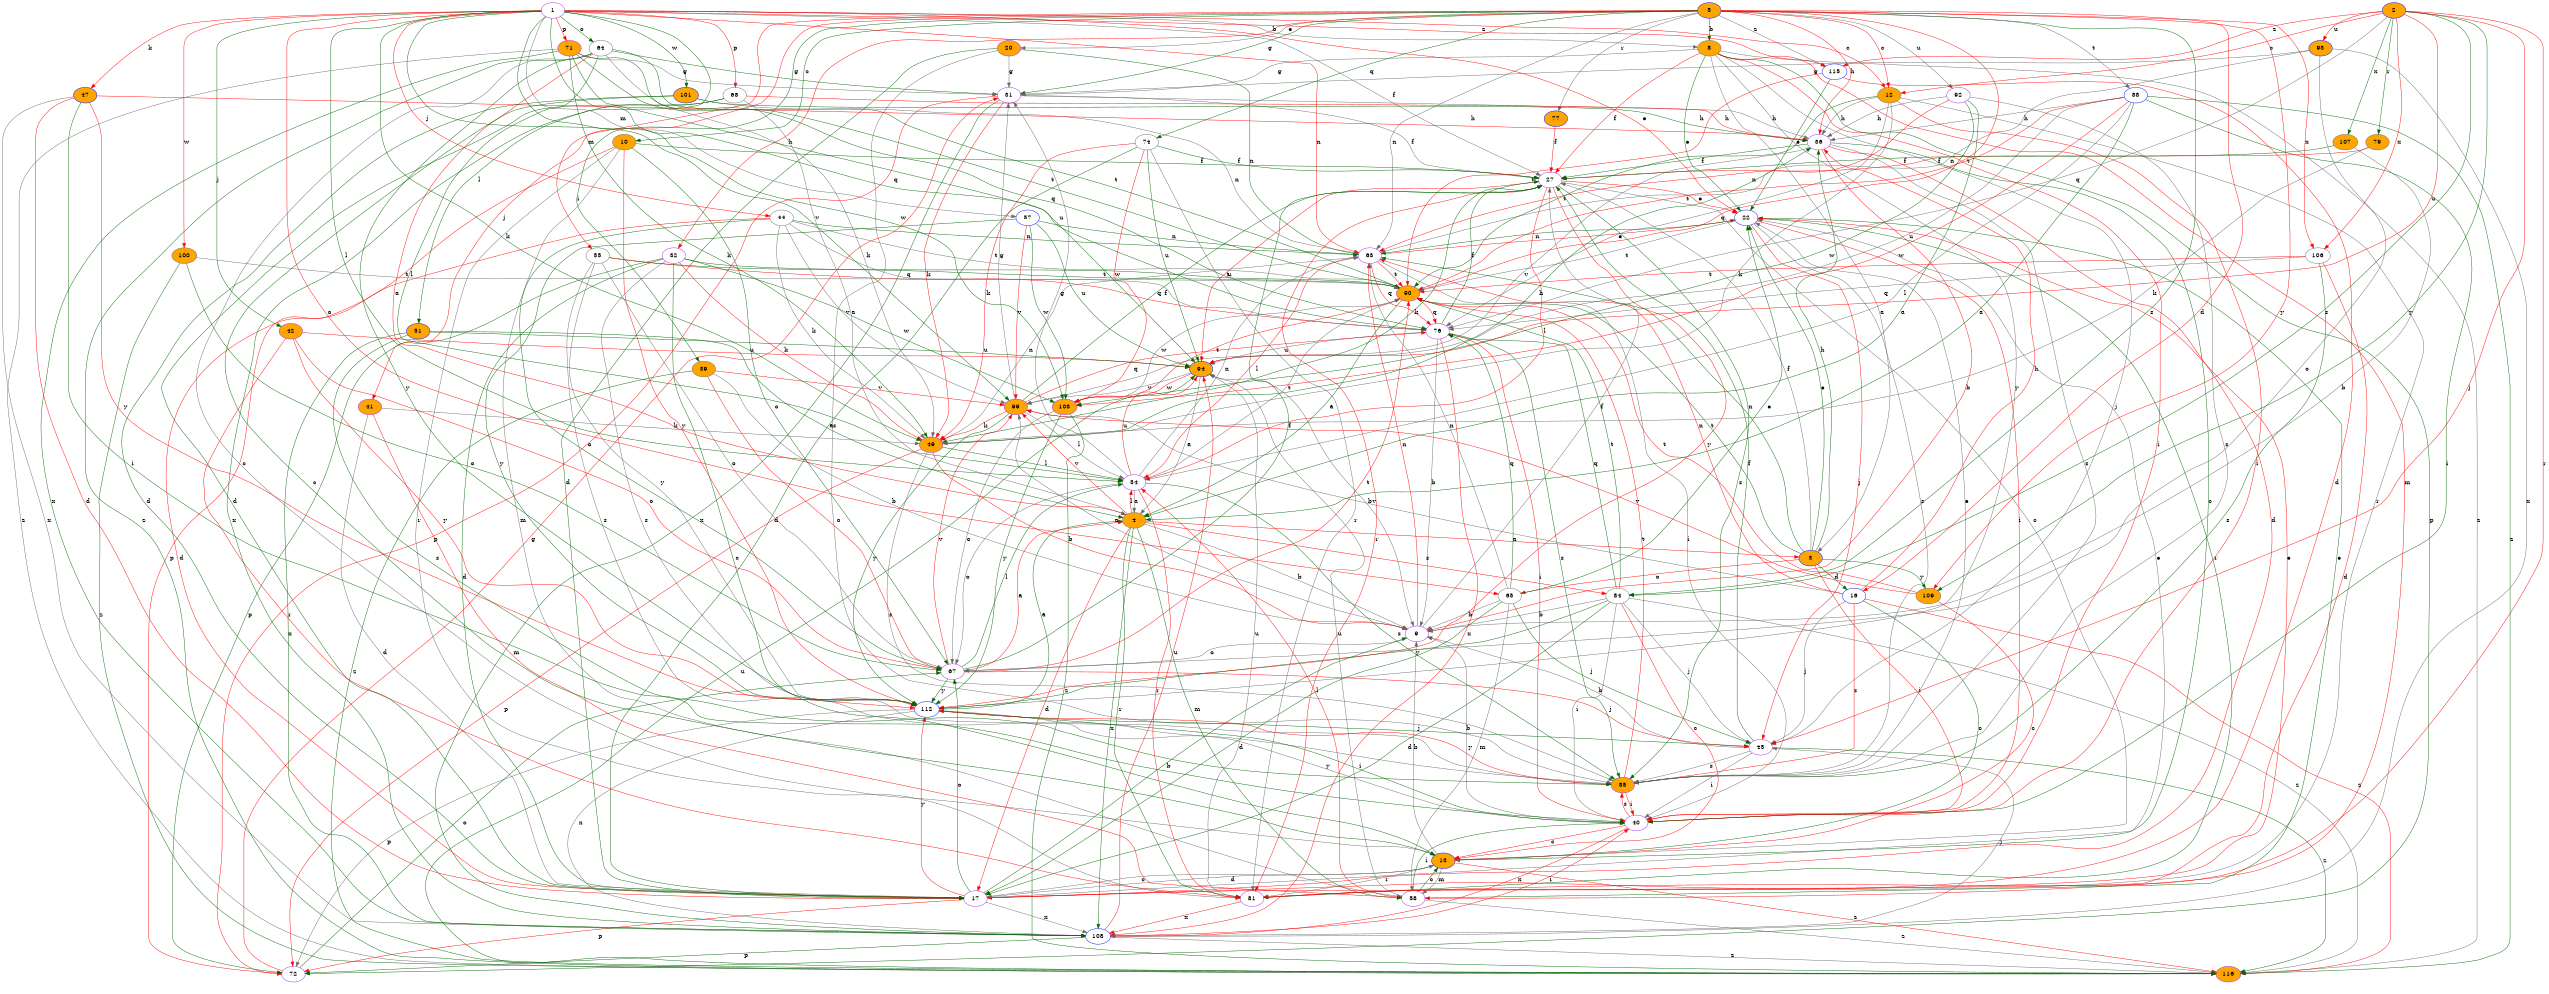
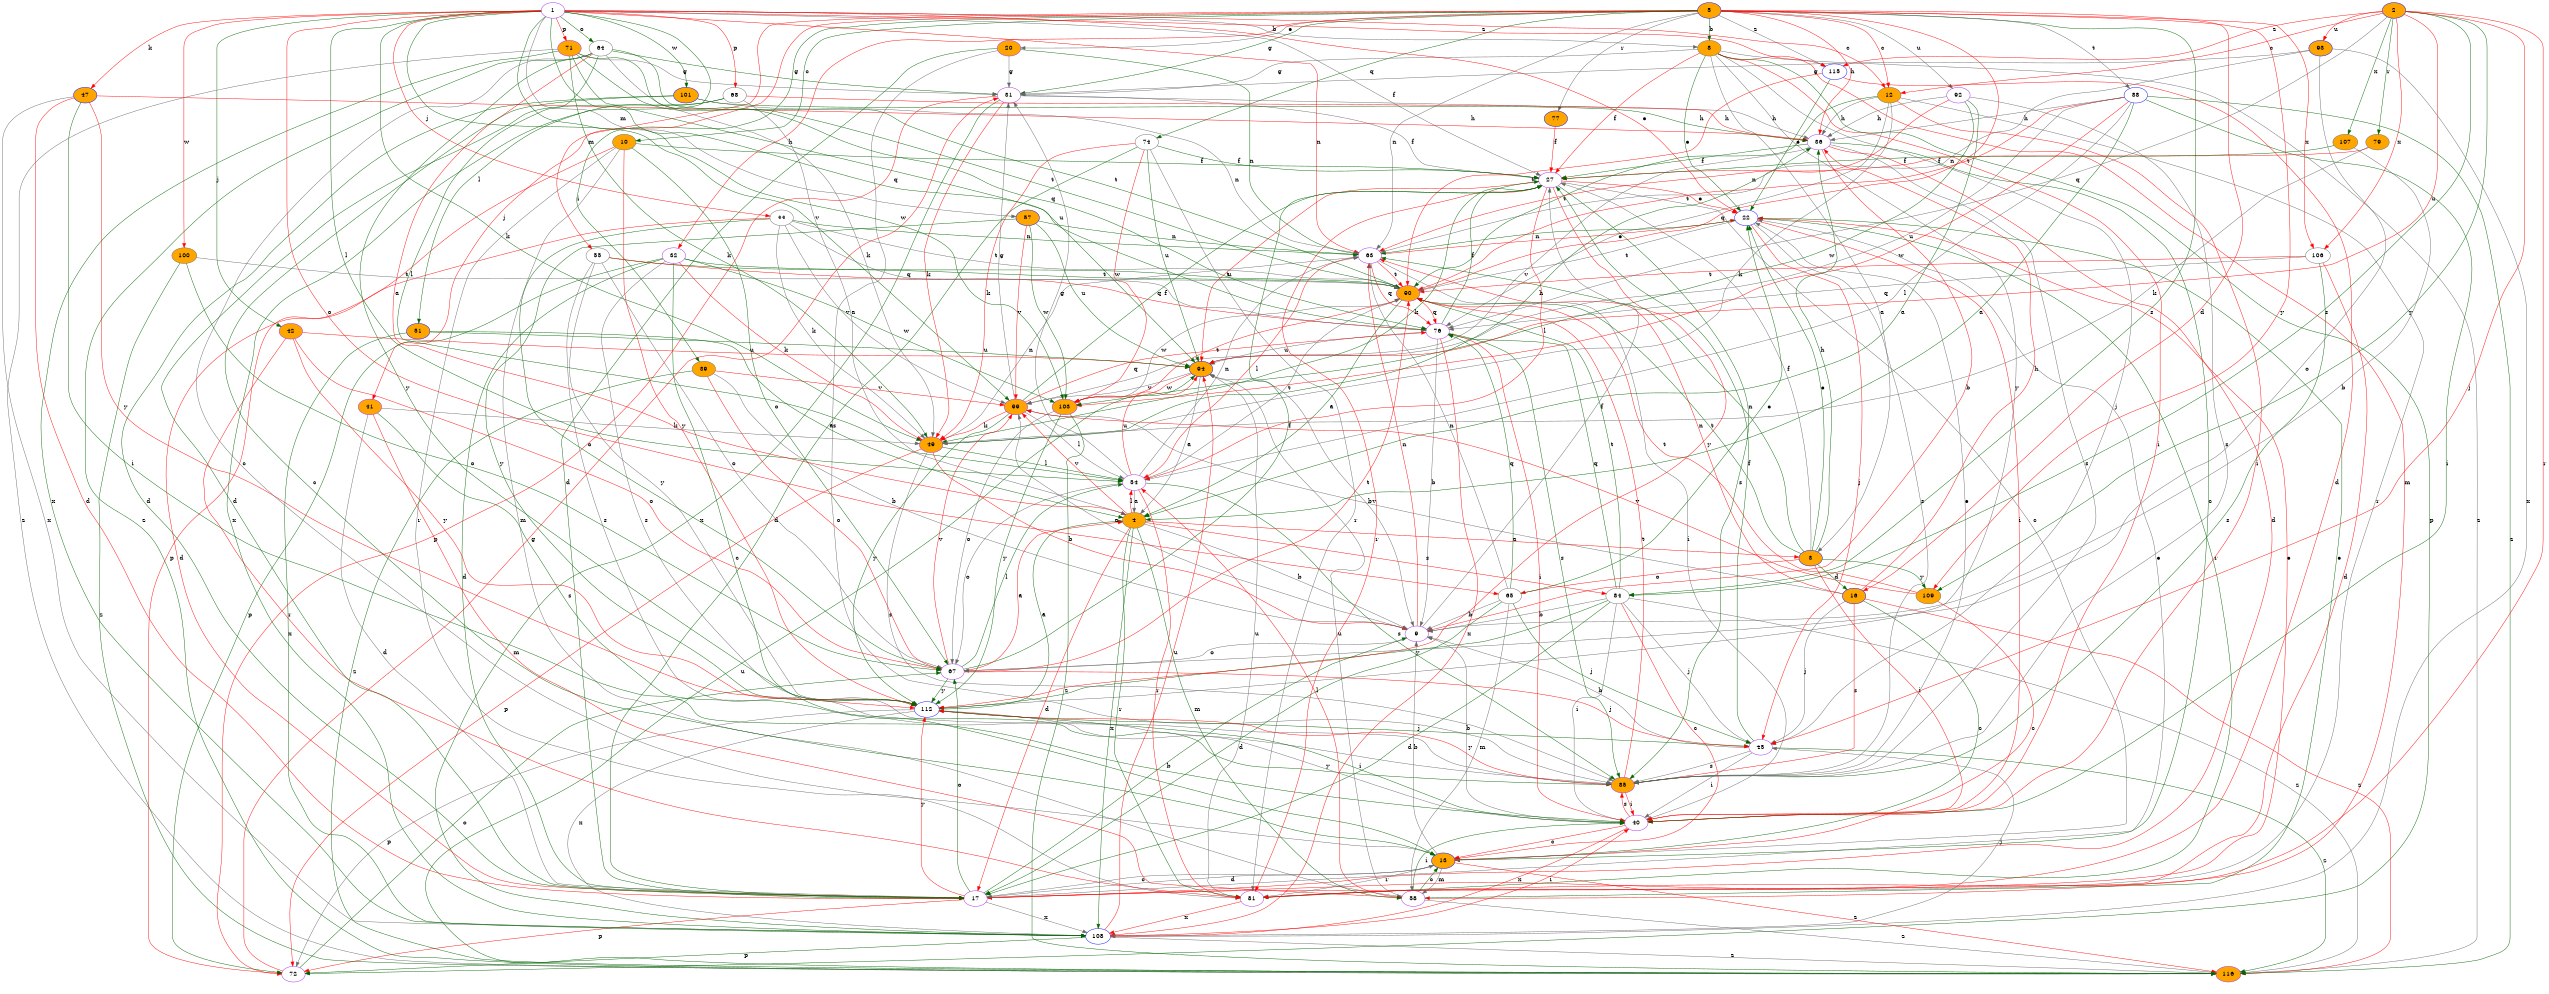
(1028, 218) -> (1028, 218)
(1854, 596) -> (1854, 596)
(814, 720) -> (969, 719)
